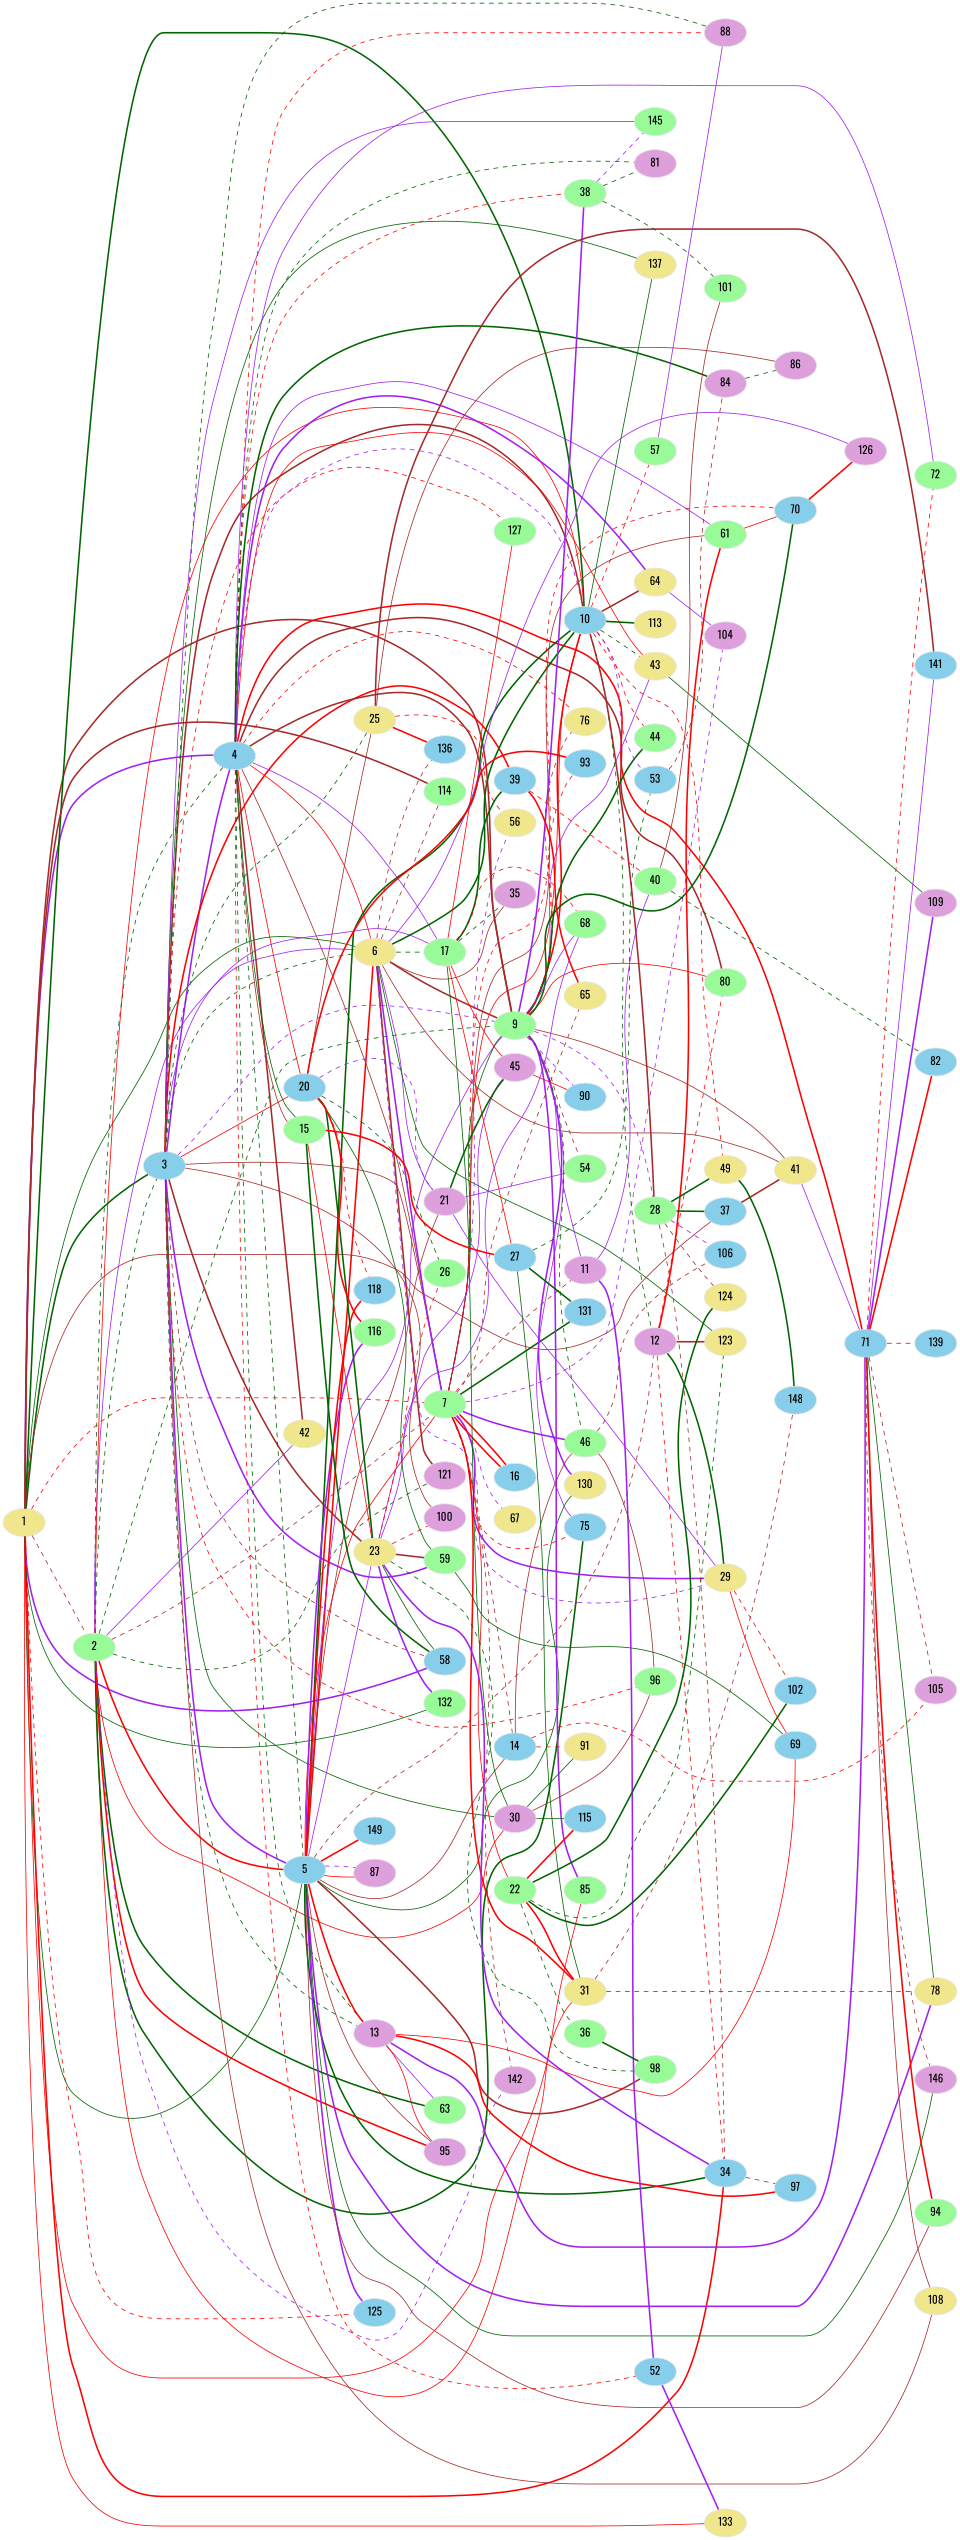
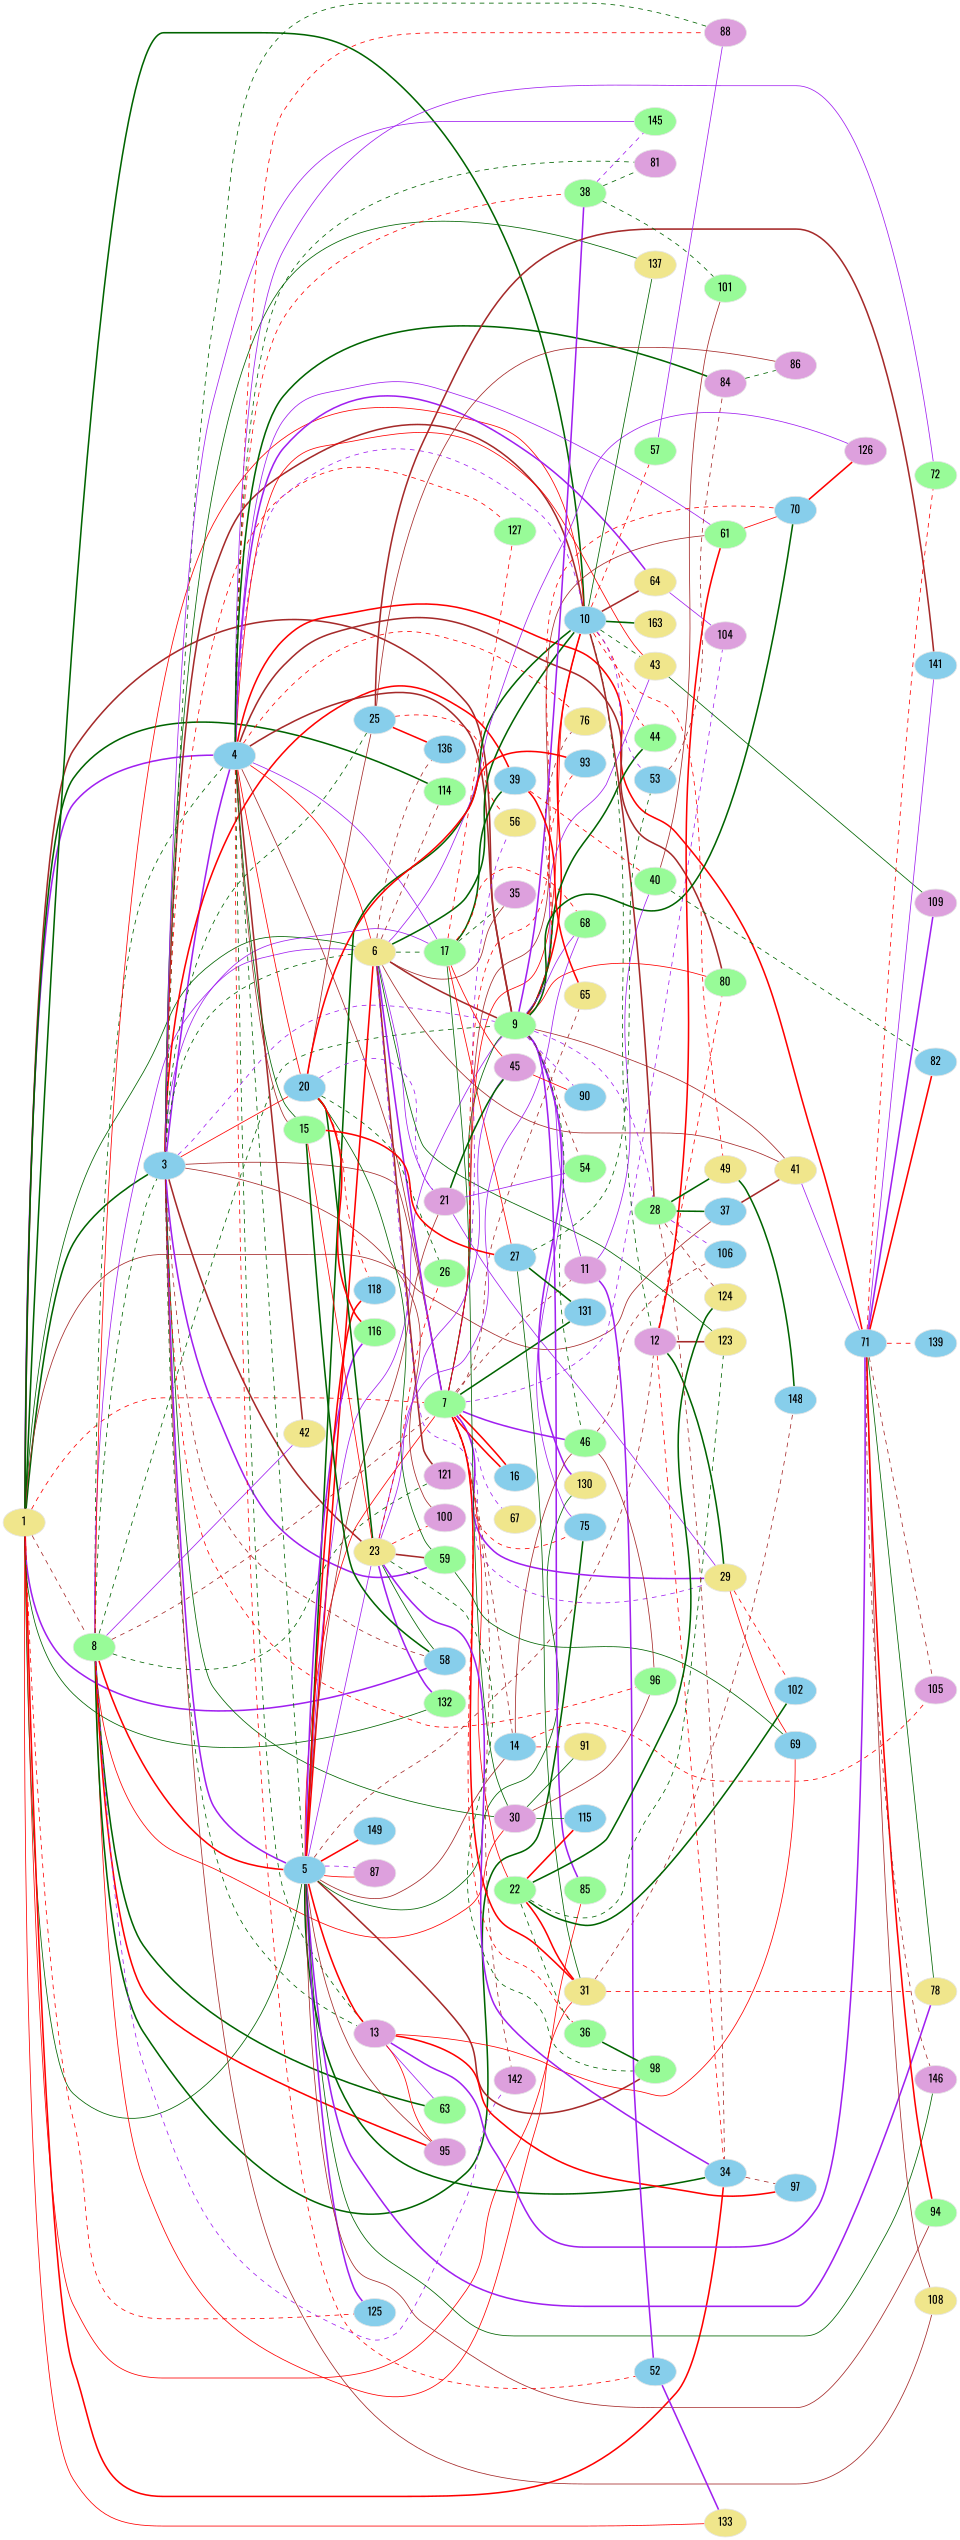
(655, 624) -> (655, 624)
(485, 712) -> (485, 712)
(375, 720) -> (375, 720)
(70, 787) -> (70, 787)
(94, 1647) -> (94, 1647)
none -> (476, 1883)
